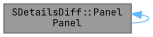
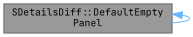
(68, 18) -> (88, 18)
